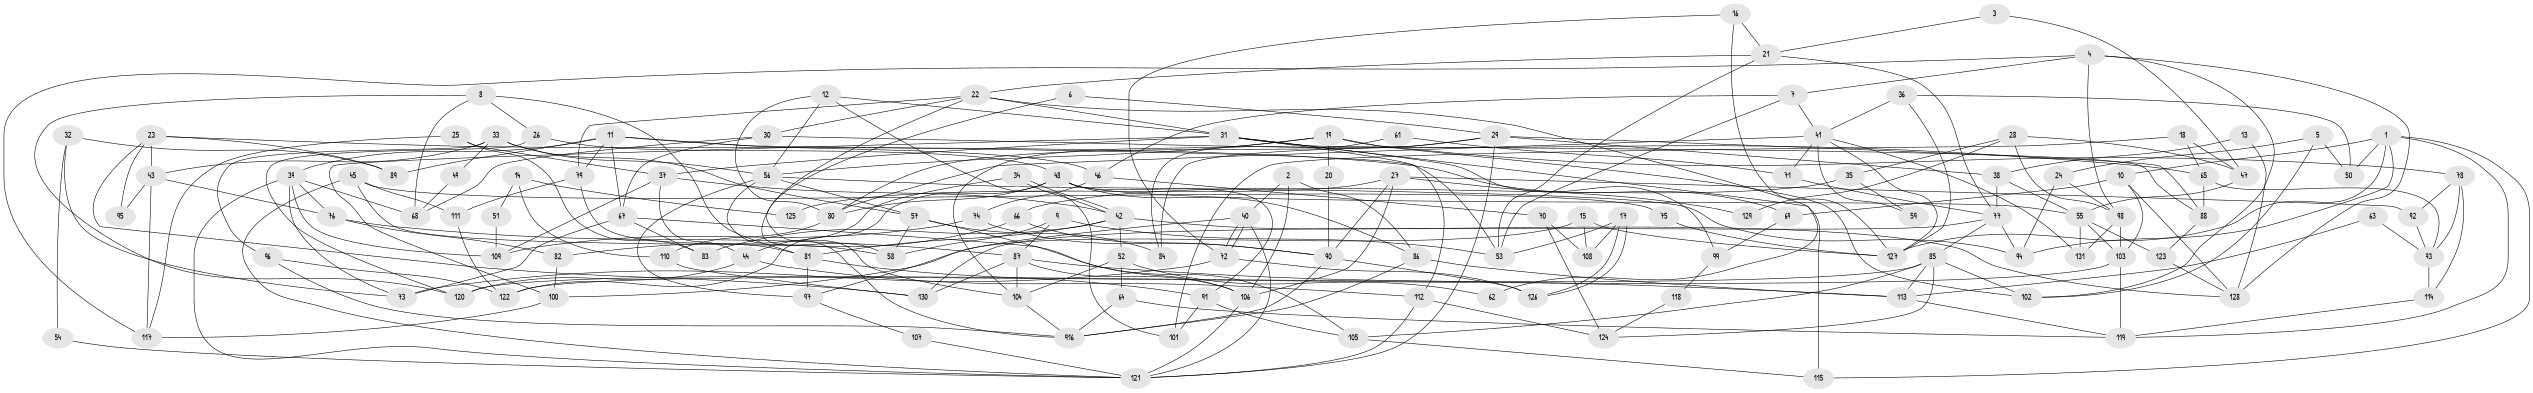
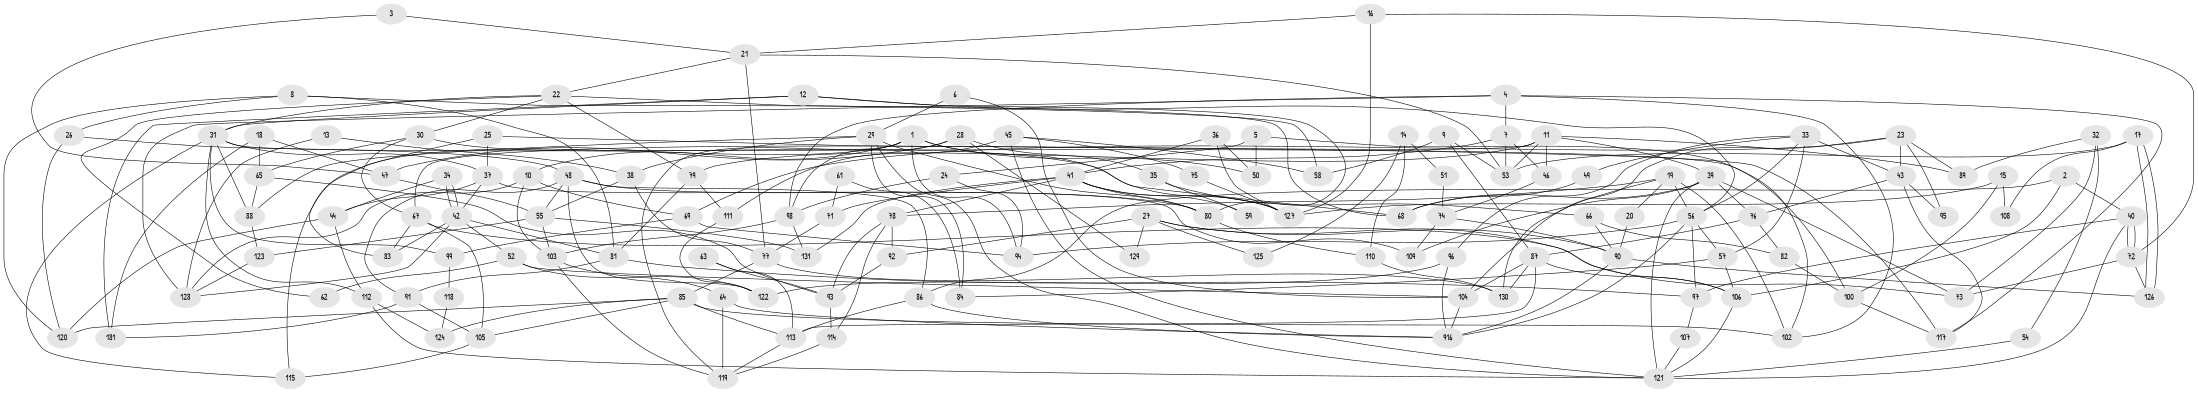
none -> (959, 201)
(1542, 217) -> none
(496, 237) -> (1443, 194)
(2009, 238) -> (828, 239)
(901, 240) -> none
(1174, 338) -> (111, 338)
